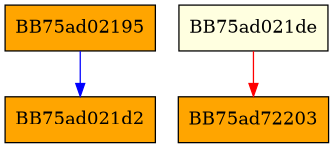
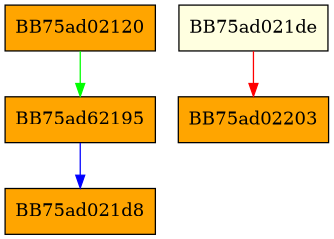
none -> (80, 28)
(80, 28) -> (80, 120)
(80, 120) -> (80, 211)
(253, 120) -> (253, 120)
